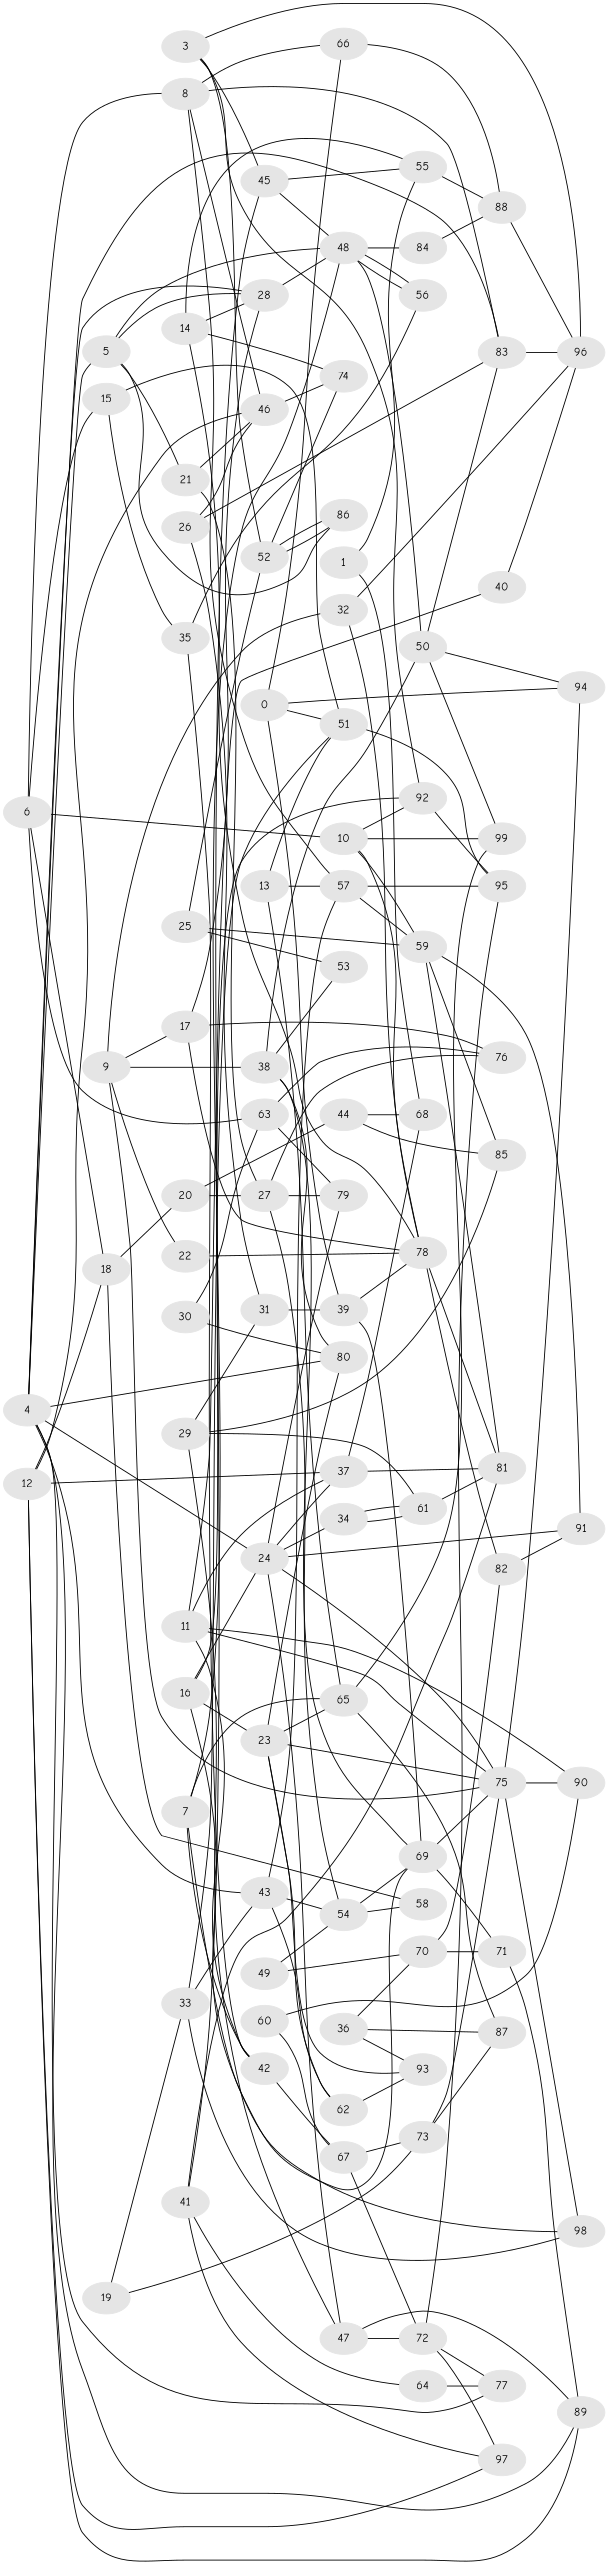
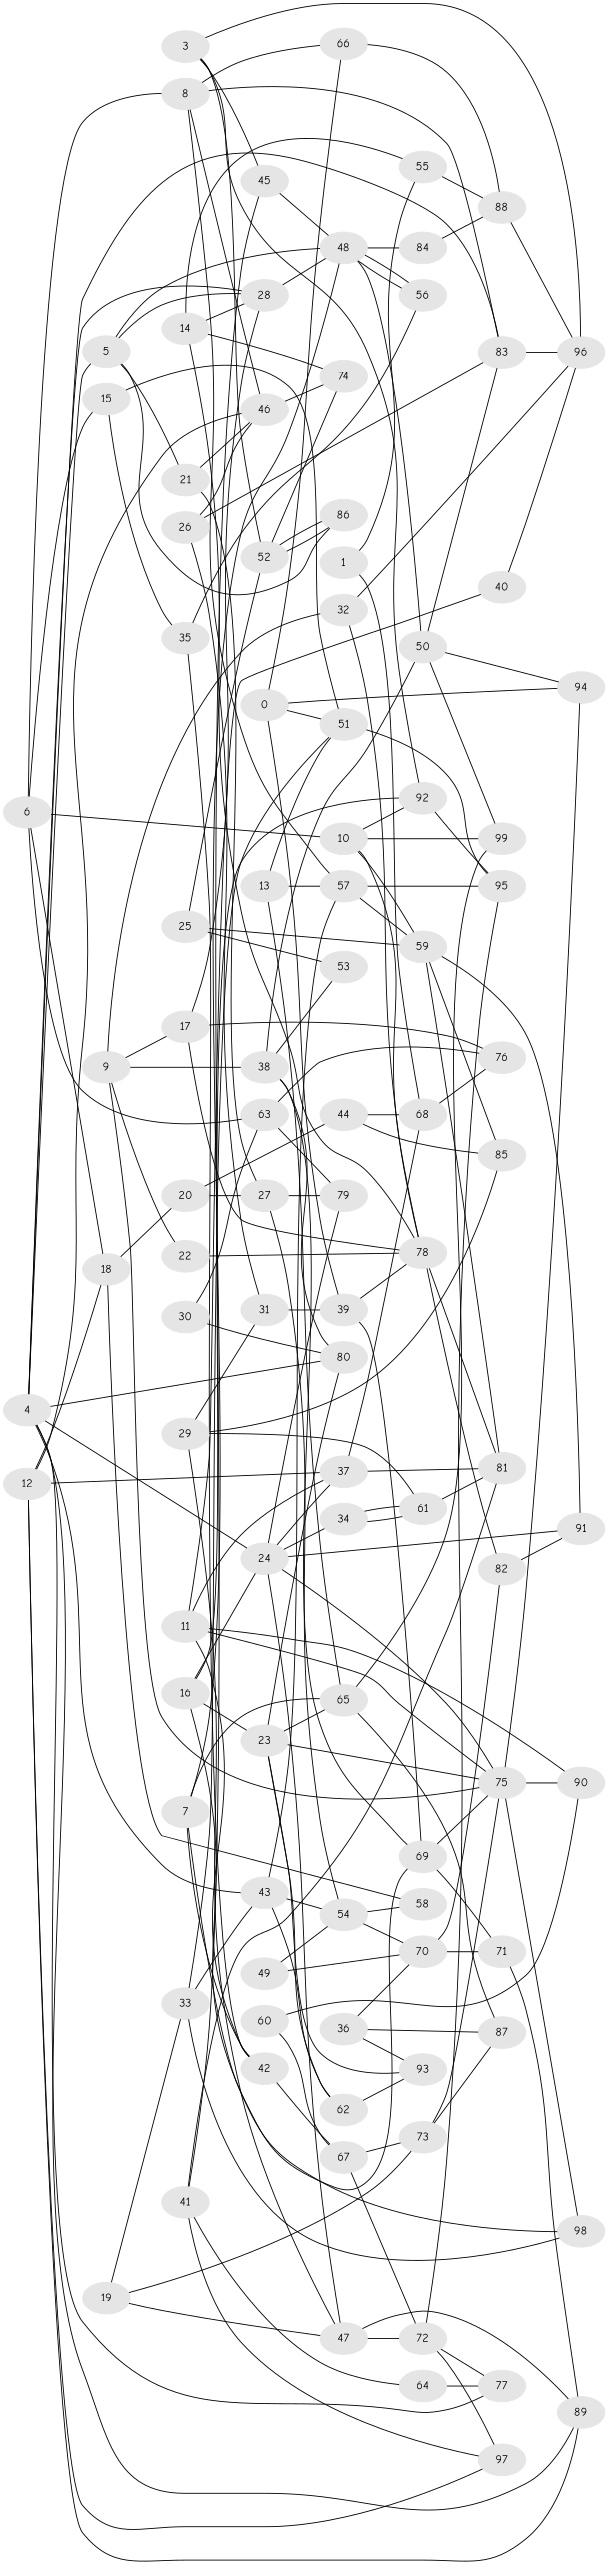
(360, 173) -> none
(347, 1076) -> (462, 1086)
(383, 1886) -> (383, 1933)
none -> (215, 2320)
